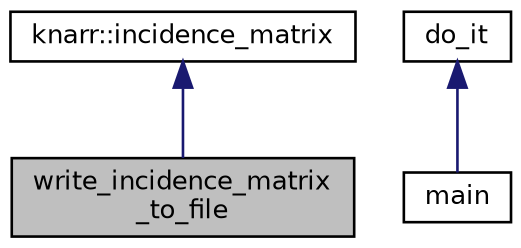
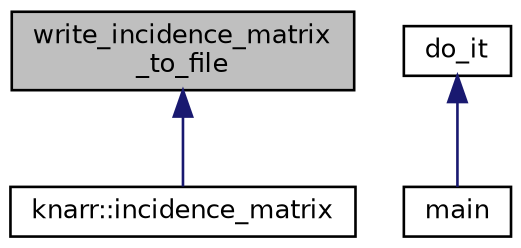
(183, 123) -> (183, 152)
